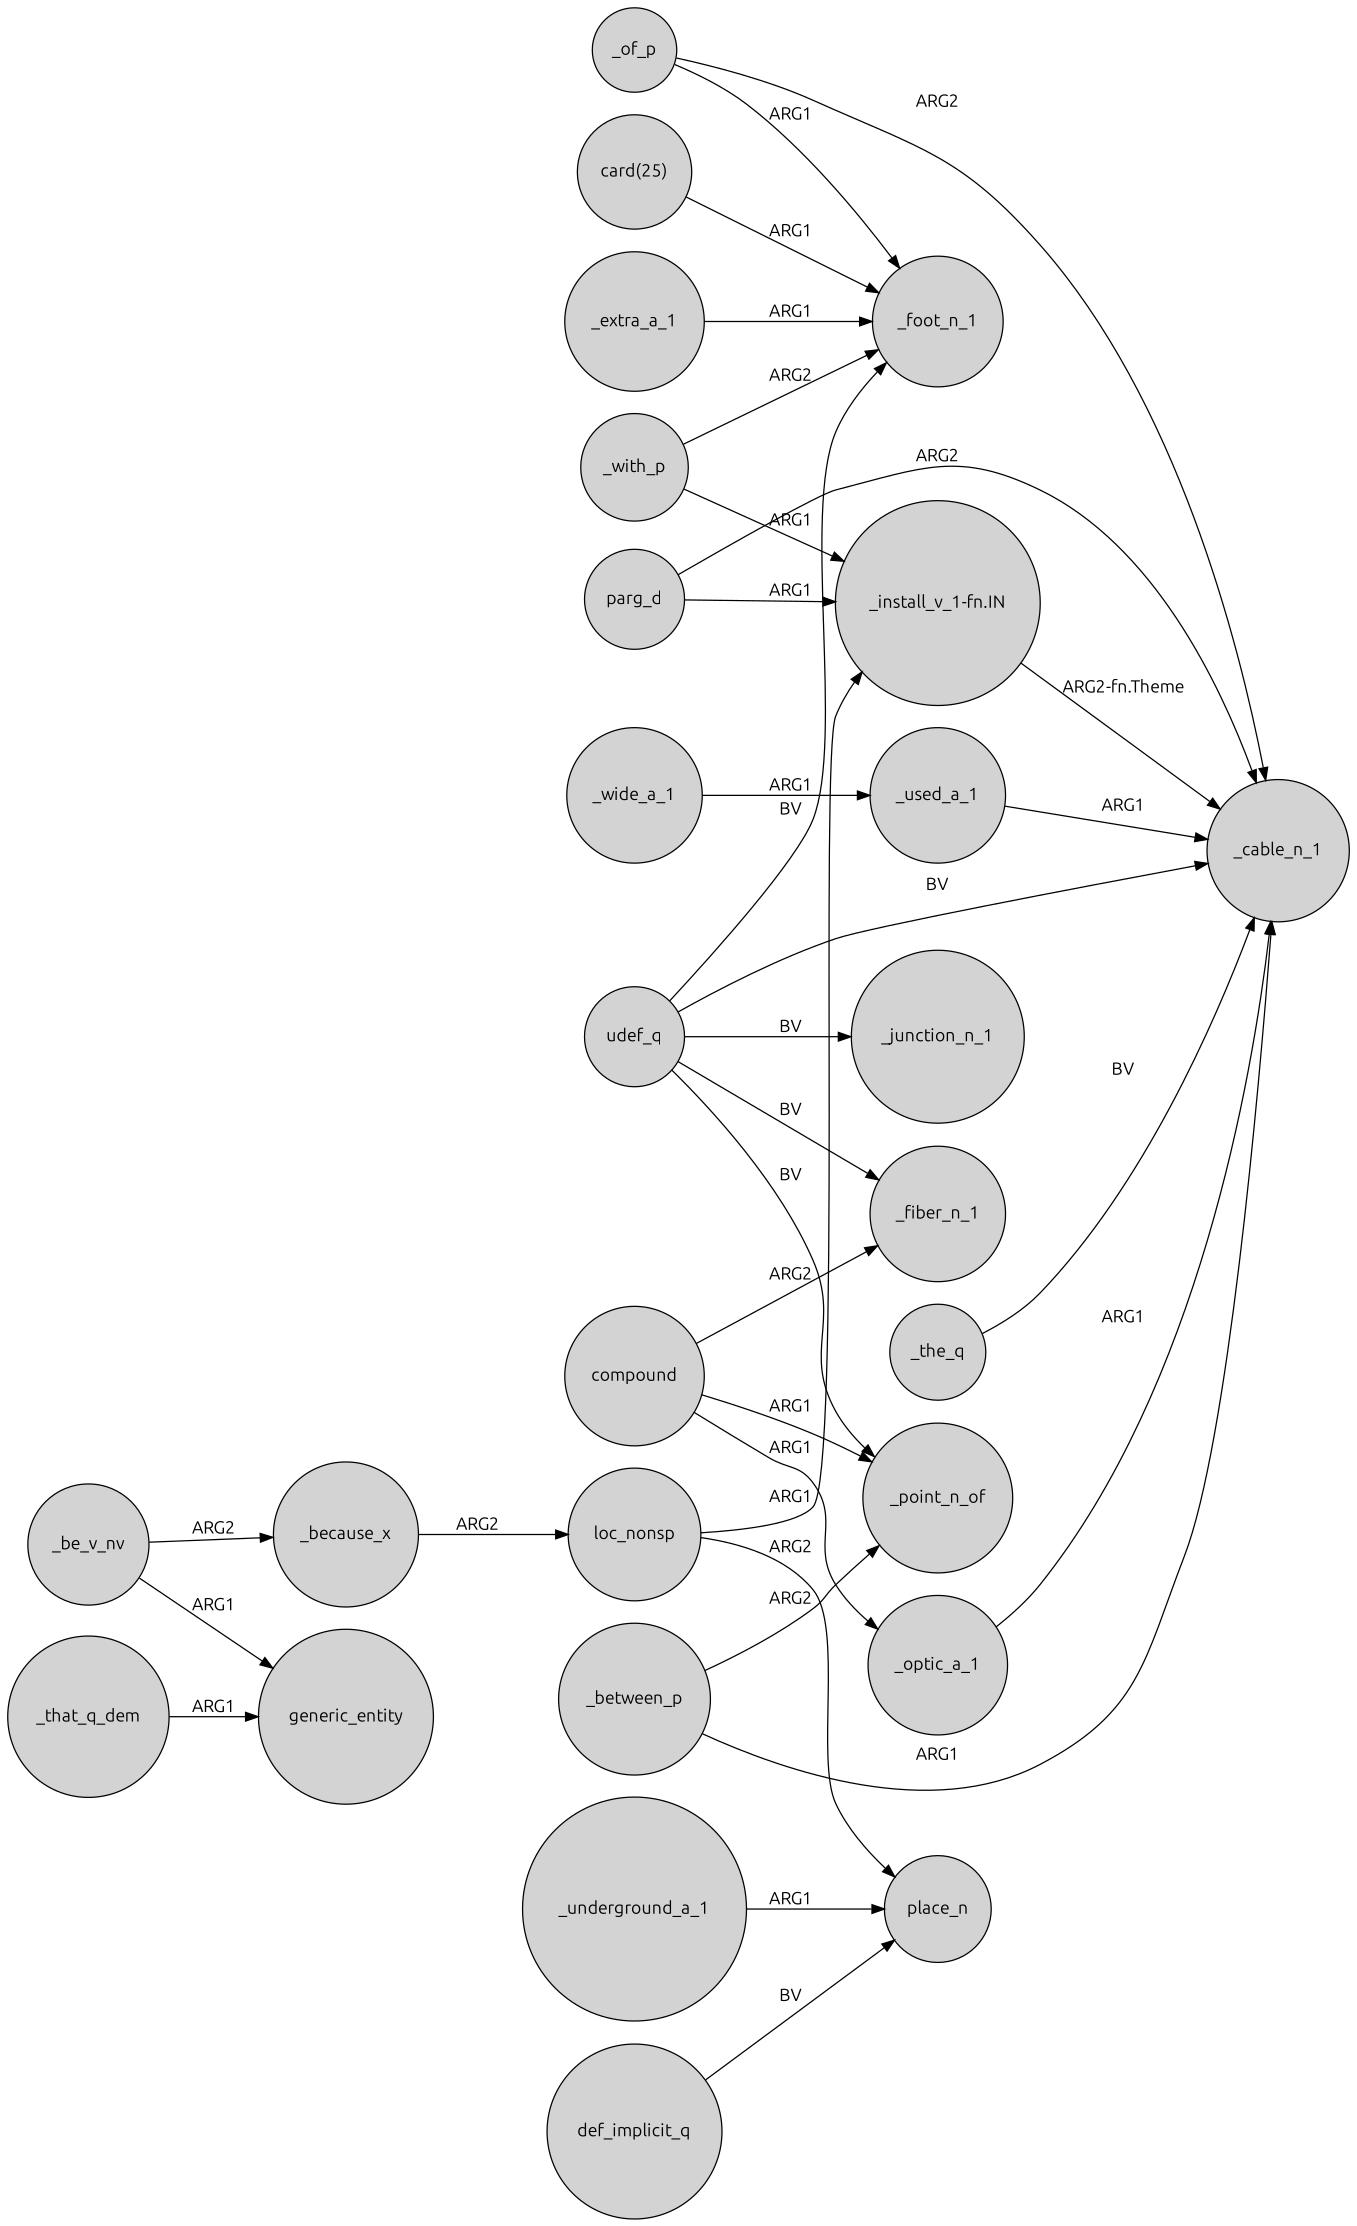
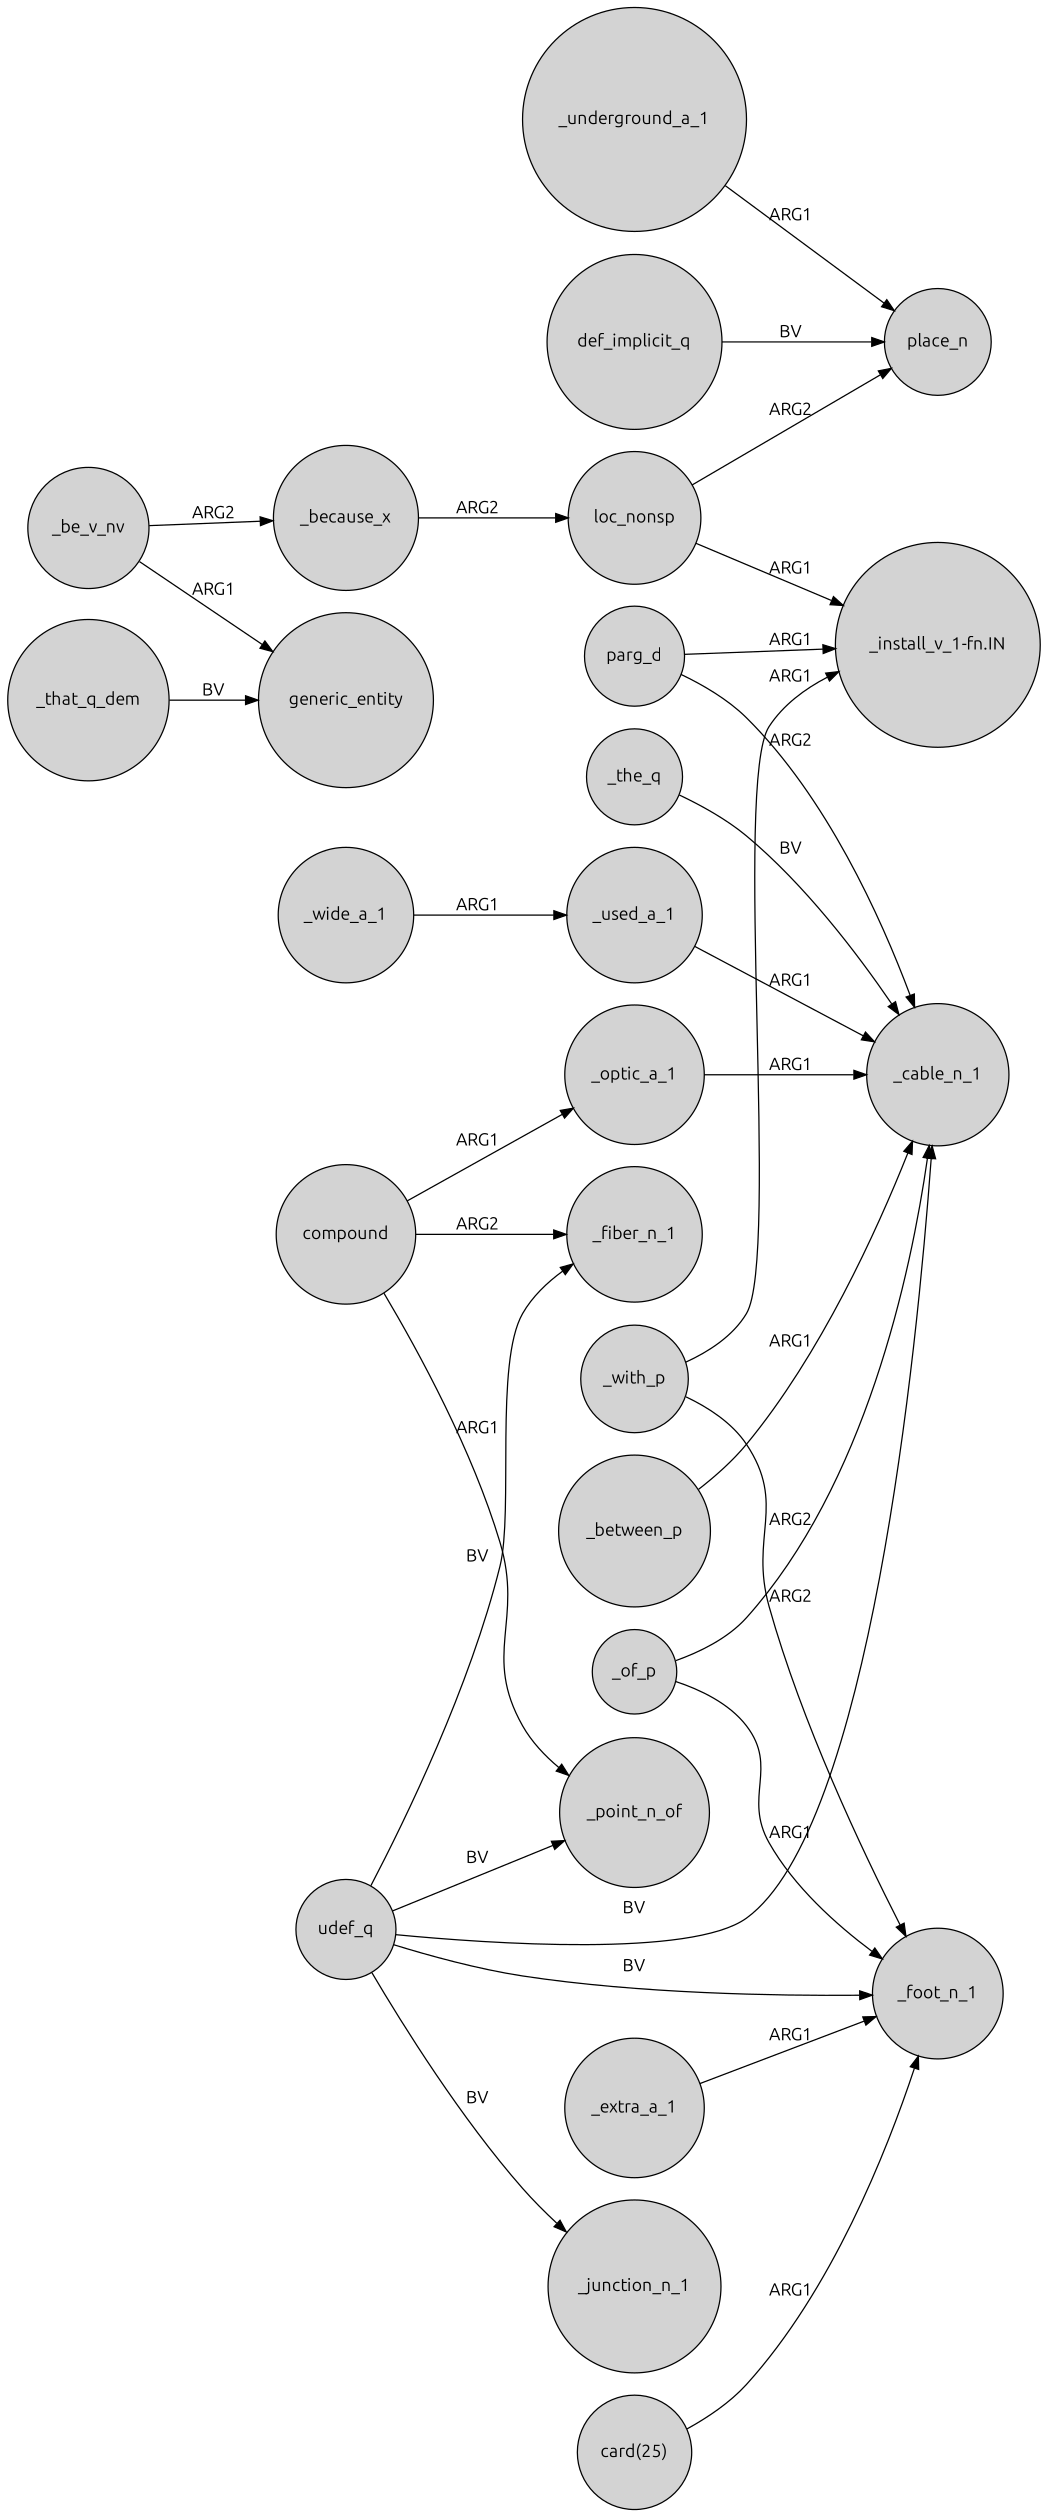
(1115, 732) -> none
(794, 1622) -> none
(214, 1707) -> (214, 691)
